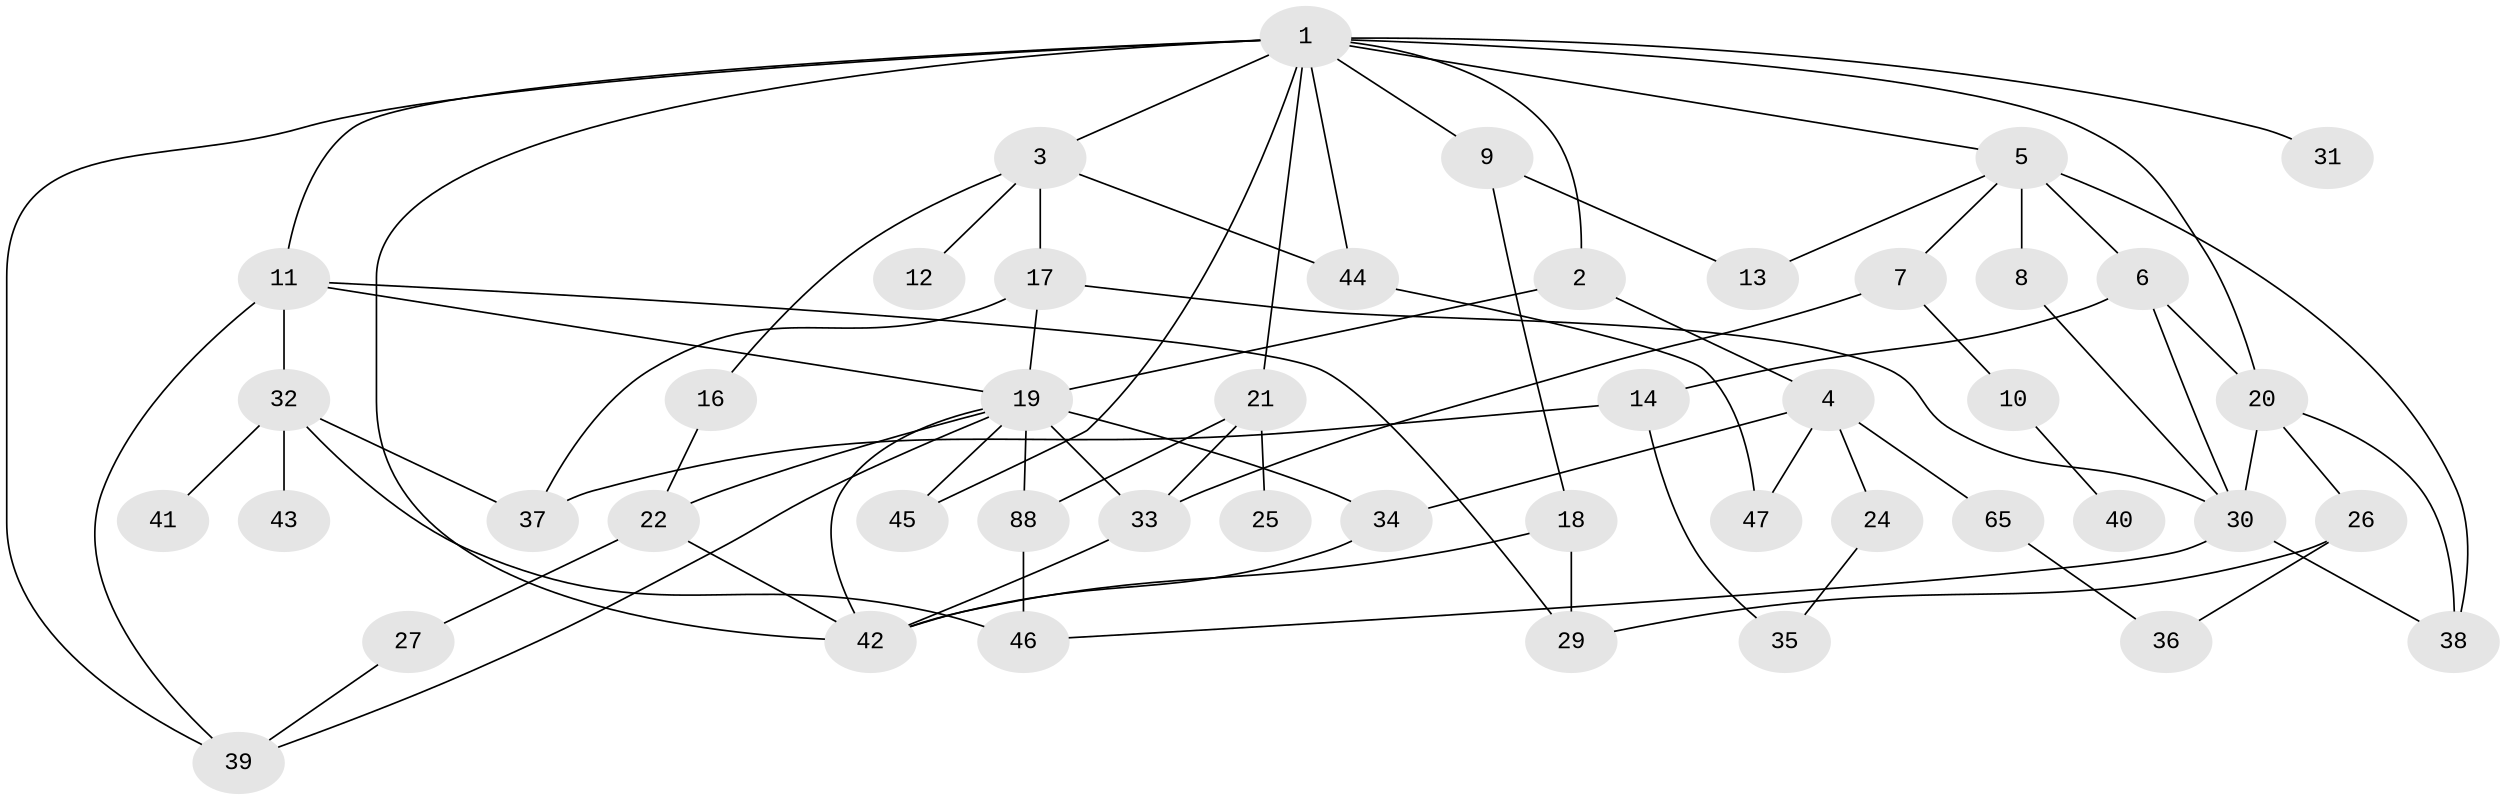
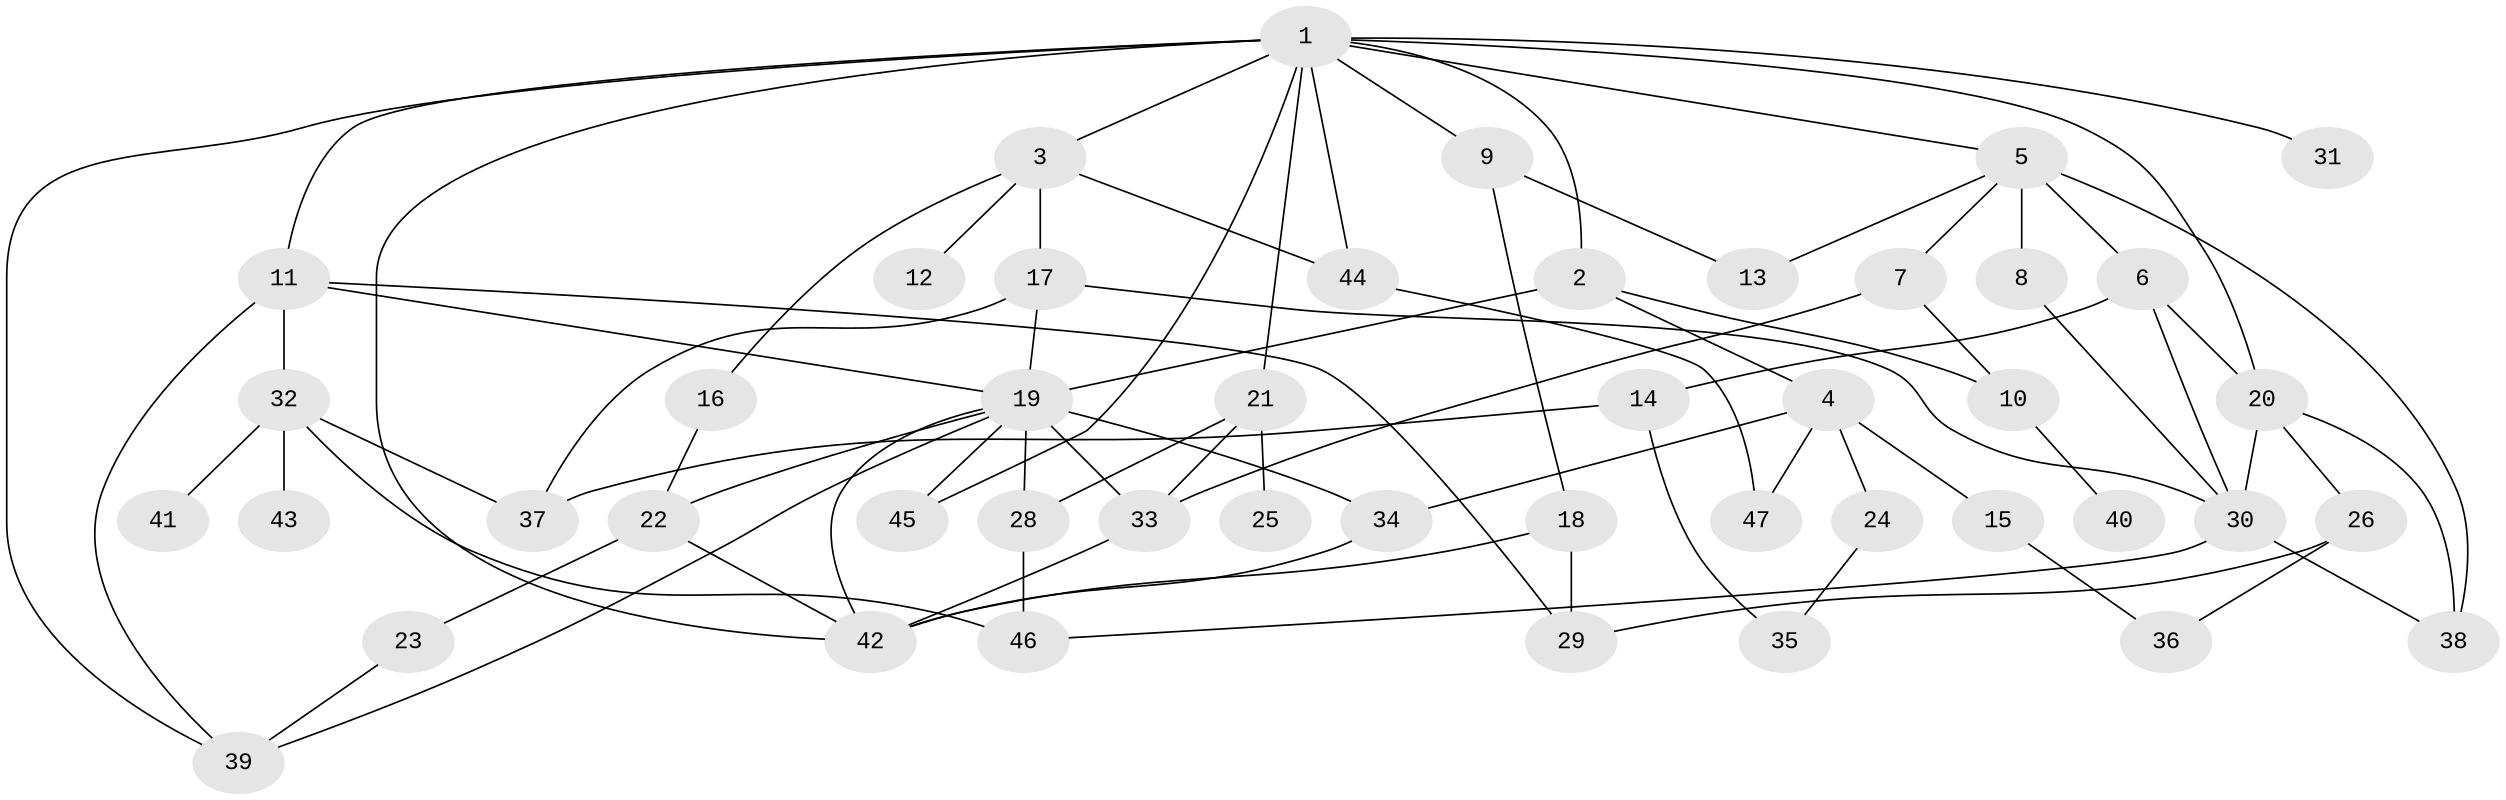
none -> (1800, 333)
(1023, 521) -> (1023, 521)
(1998, 521) -> (1998, 521)
(408, 642) -> (408, 642)
